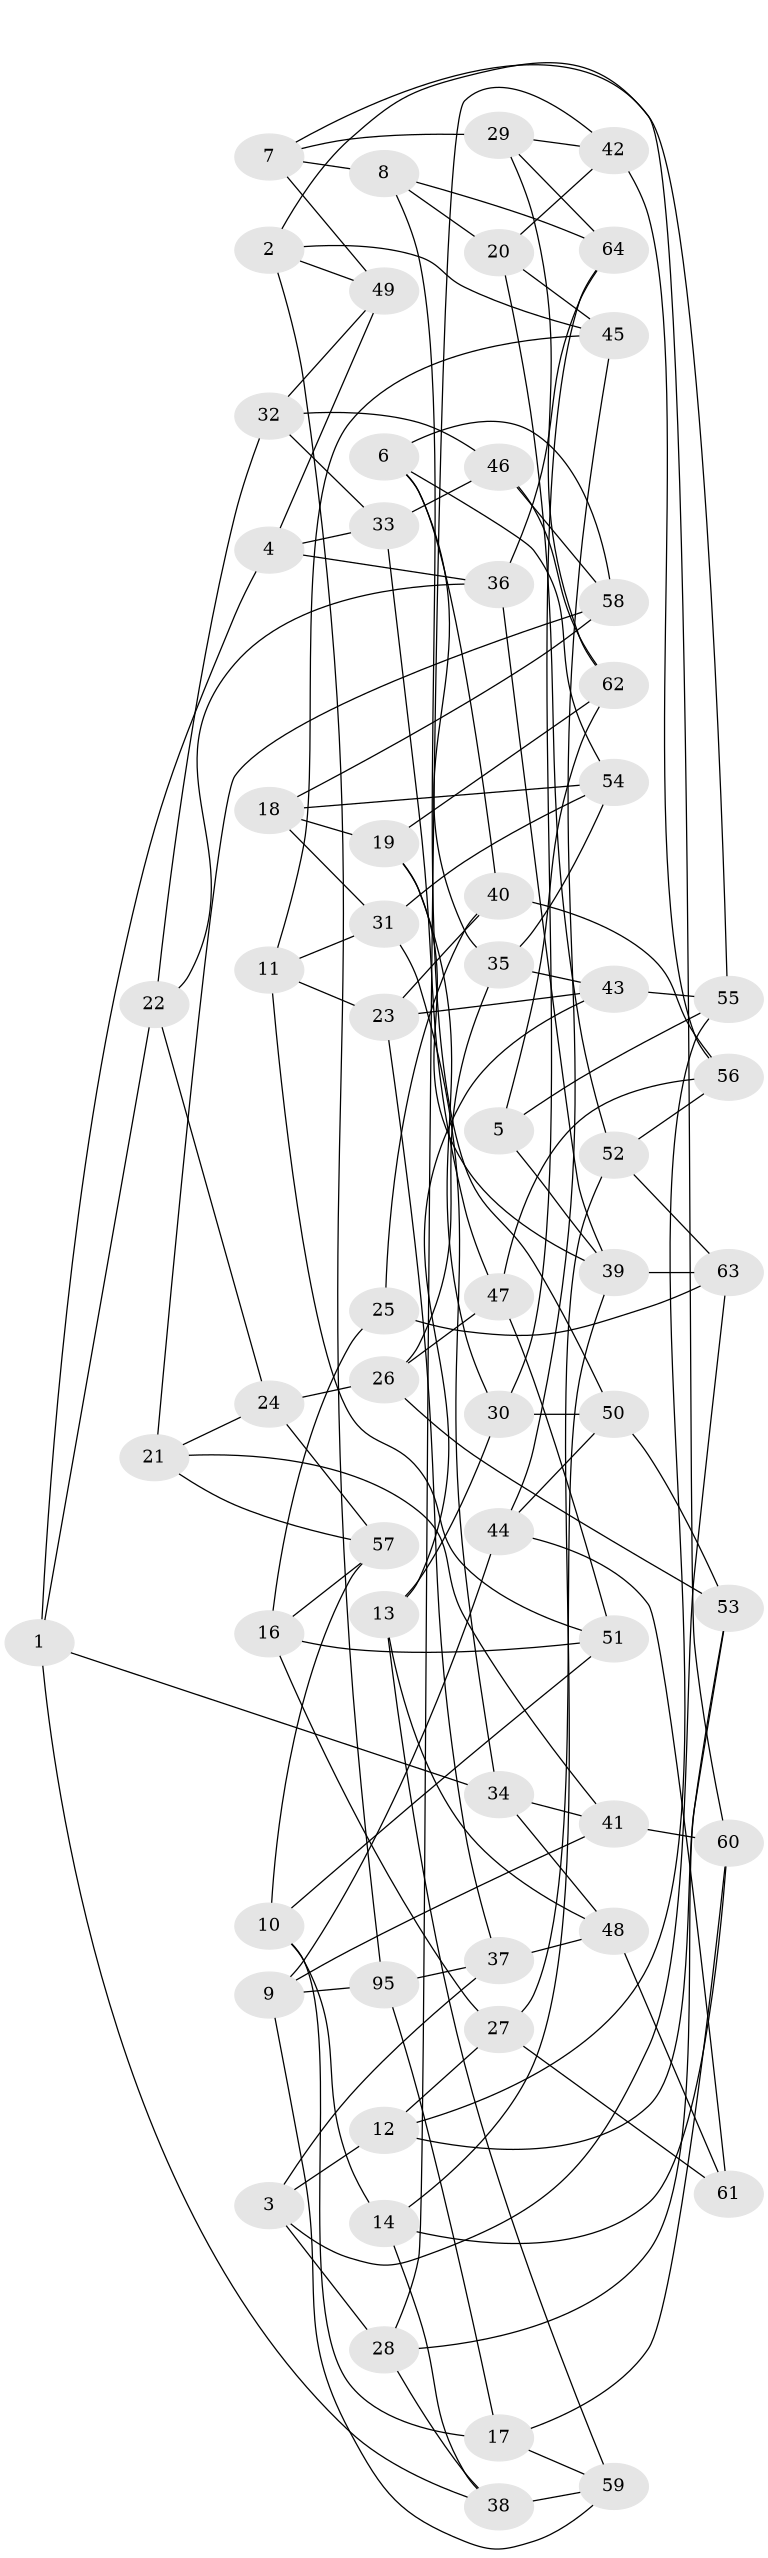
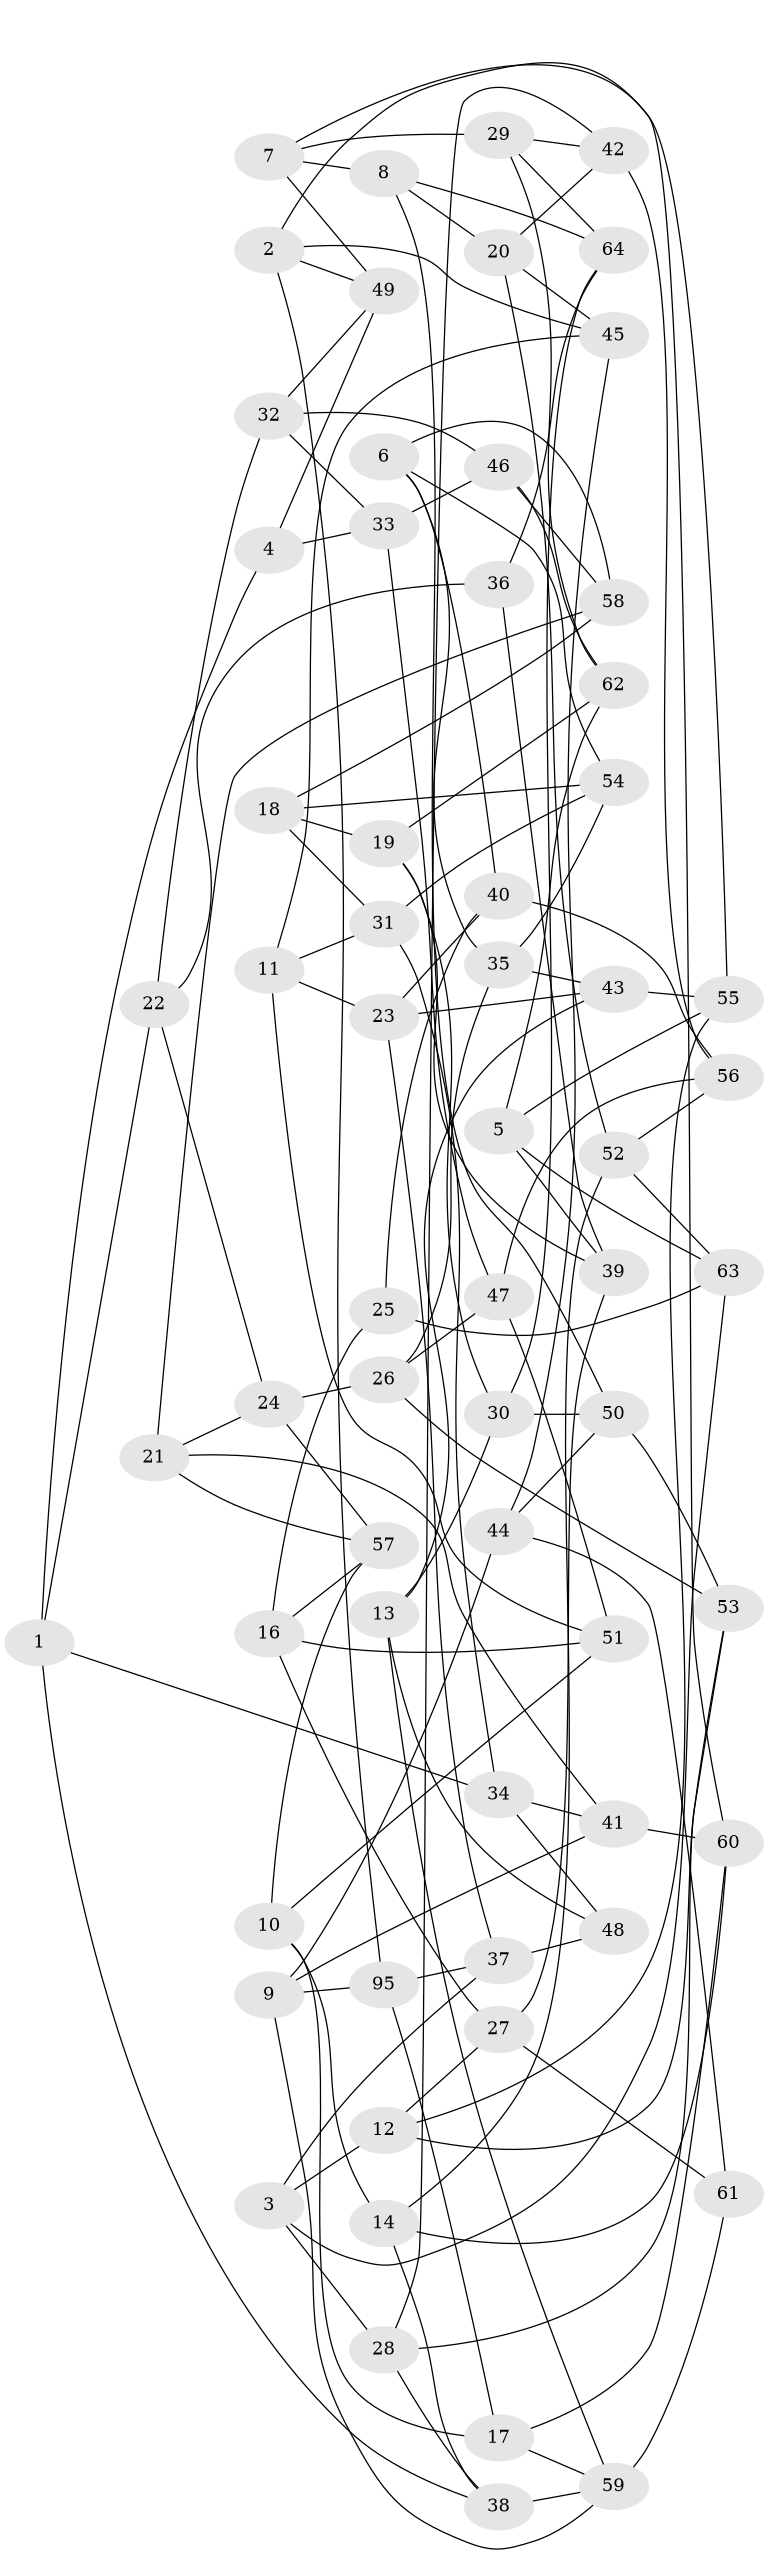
(380, 567) -> none
(678, 1273) -> (609, 1208)
(676, 2074) -> (690, 2347)
